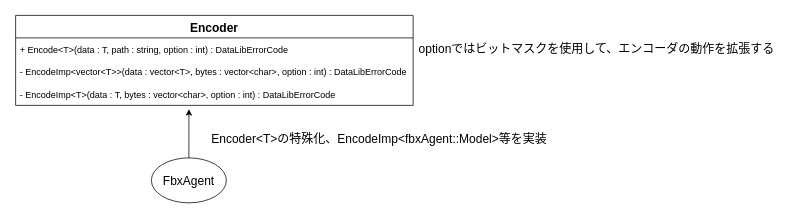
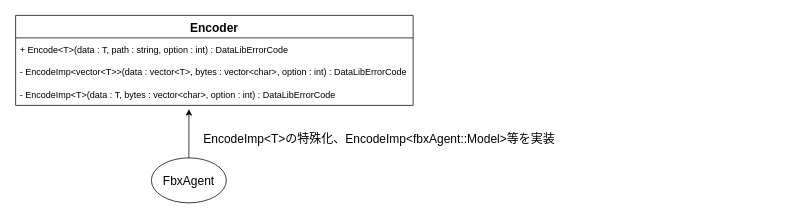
(597, 49) -> none
(379, 139) -> (379, 139)
